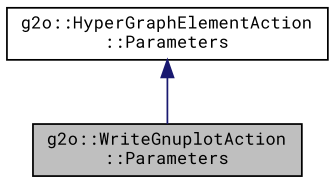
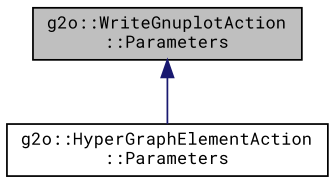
(167, 101) -> (167, 101)
